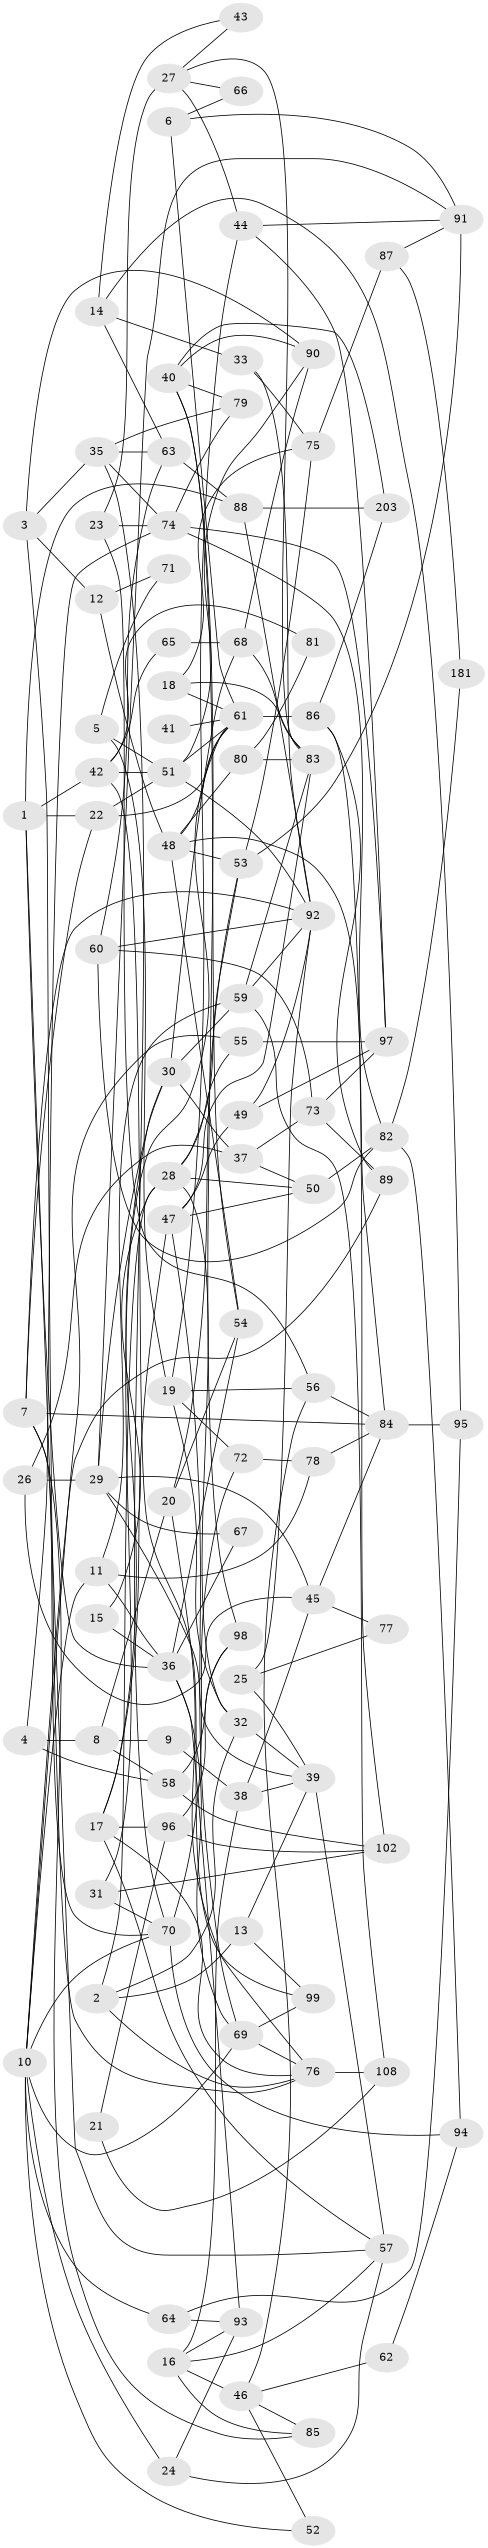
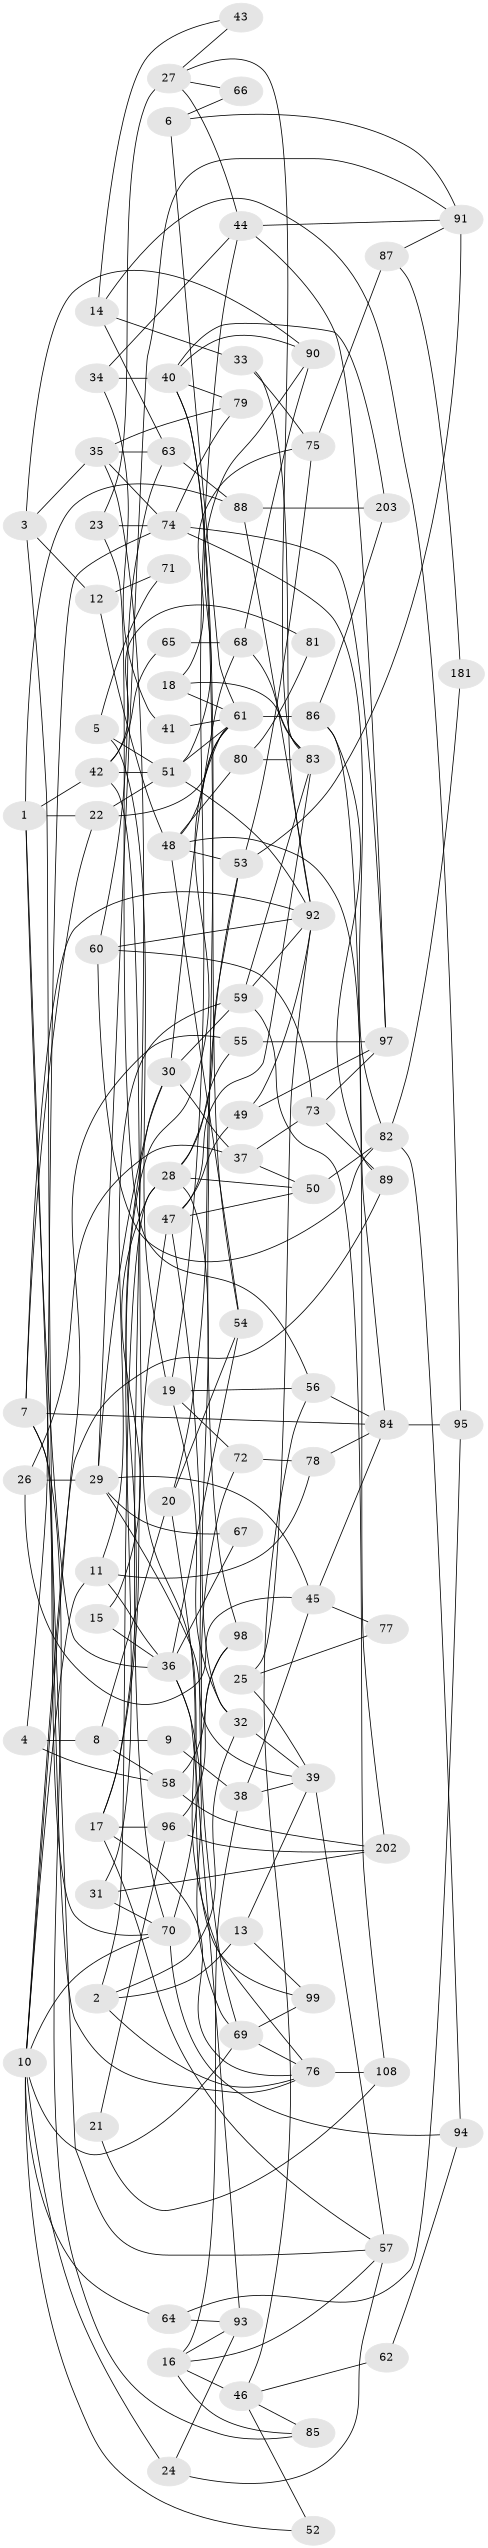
none -> (97, 378)
(387, 1849) -> (387, 1849)
